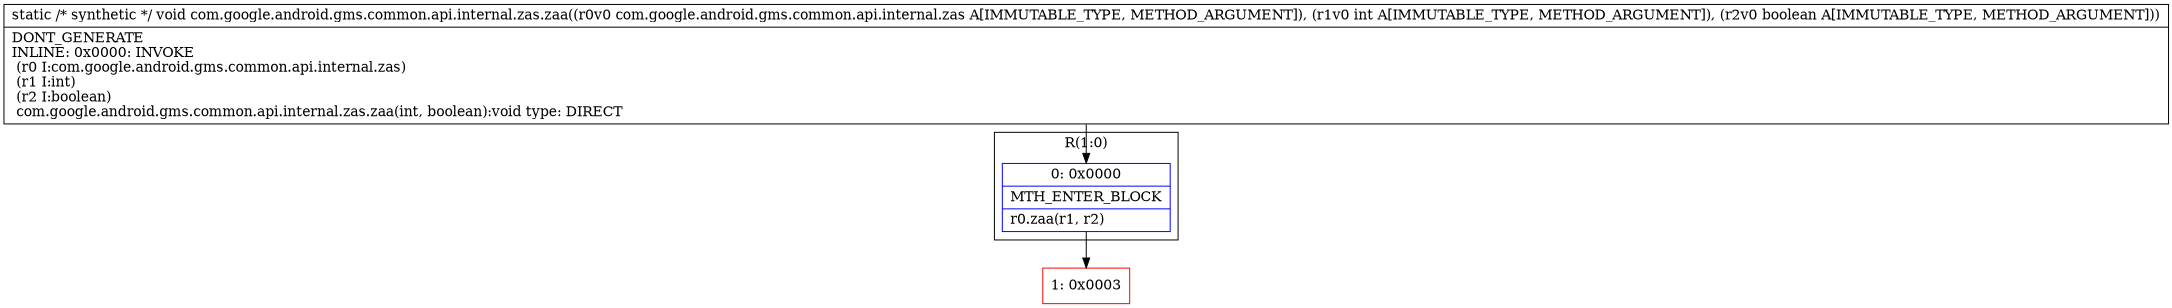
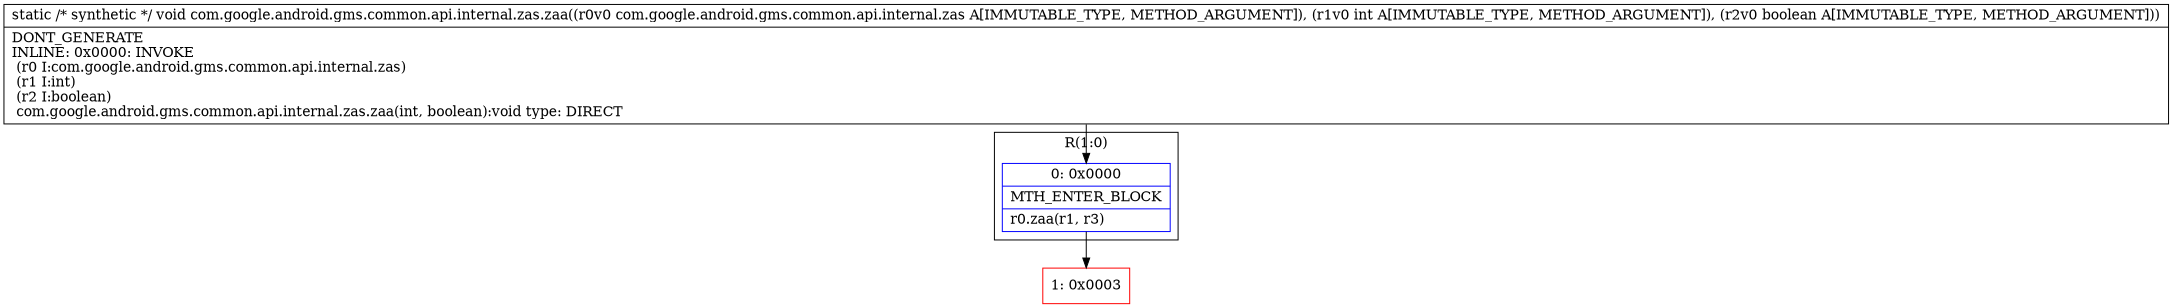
(1058, 220) -> (1058, 220)
